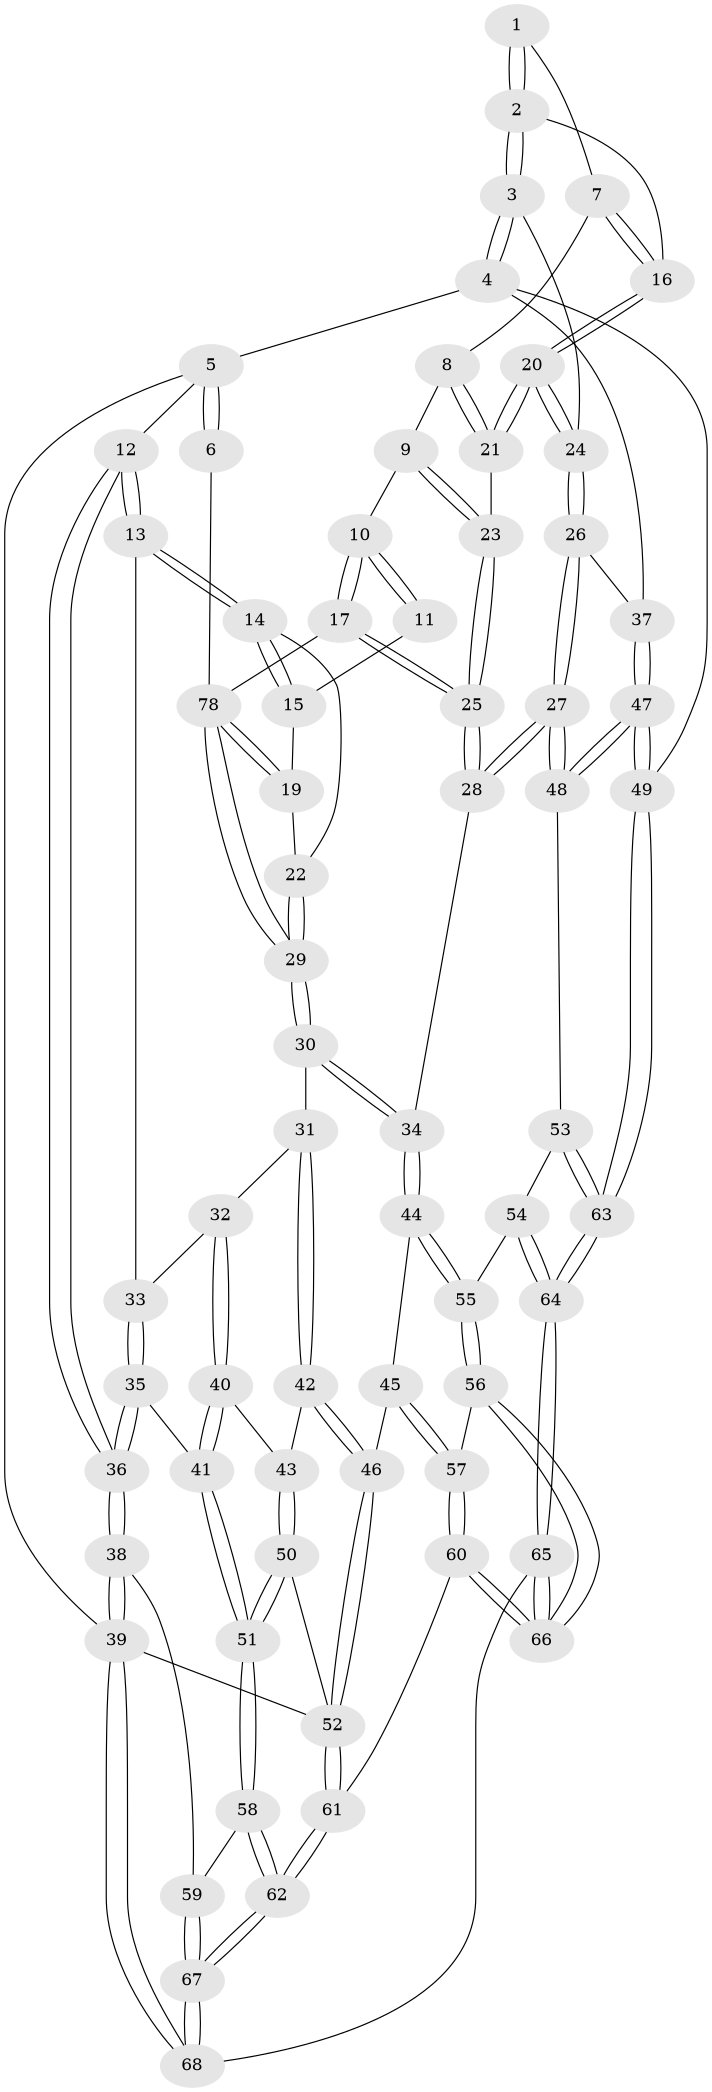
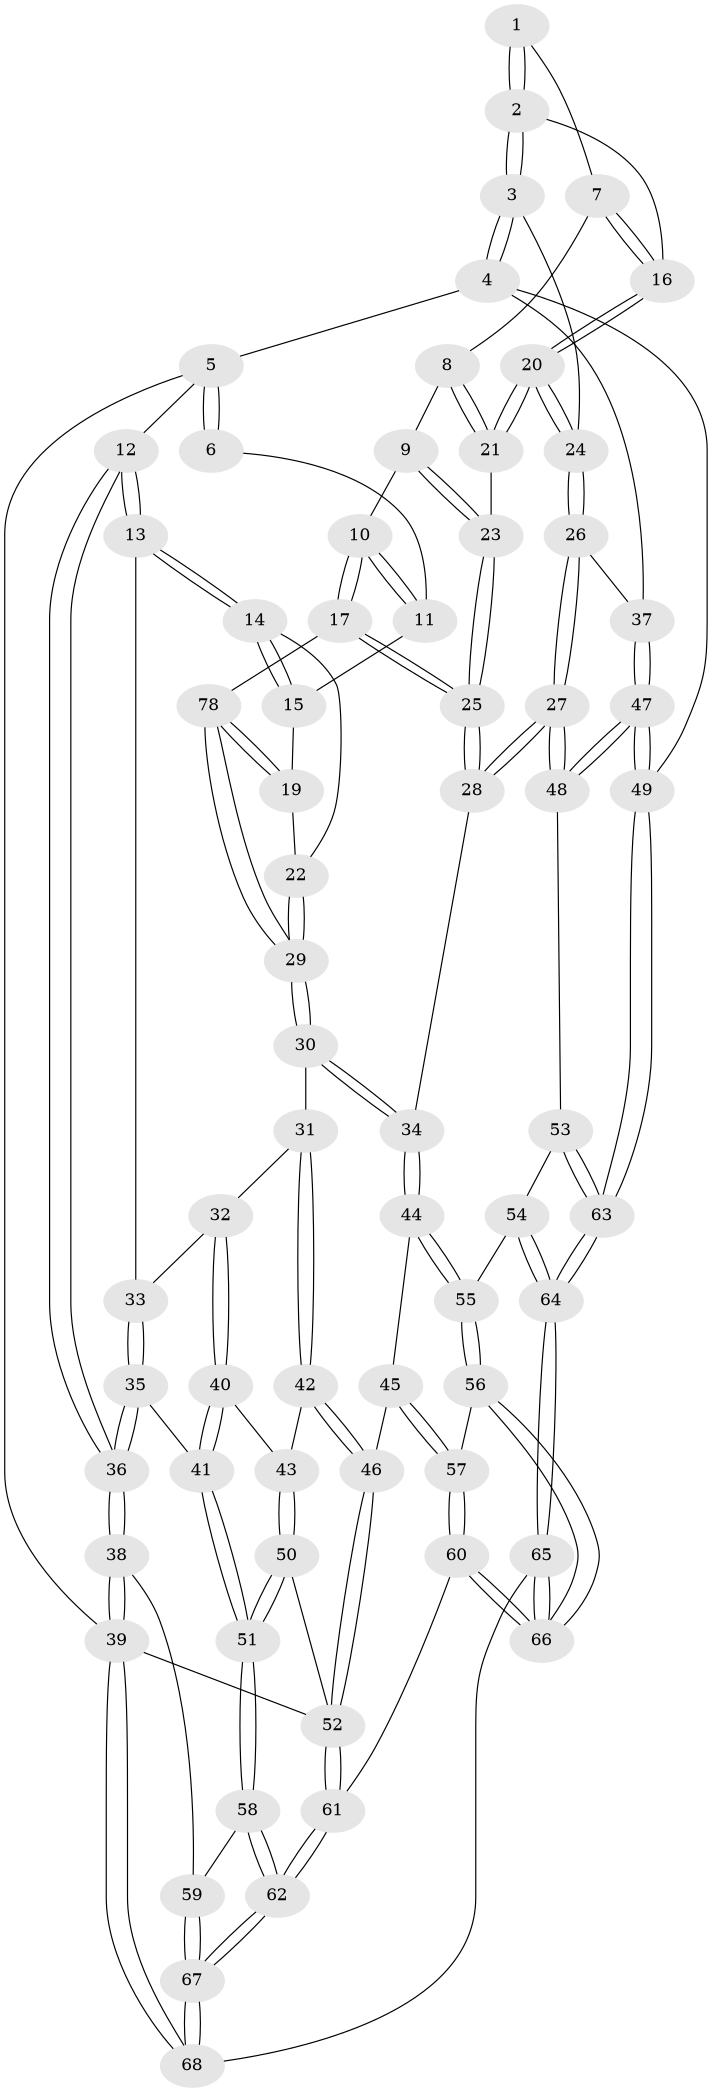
(210, 573) -> (370, 488)
